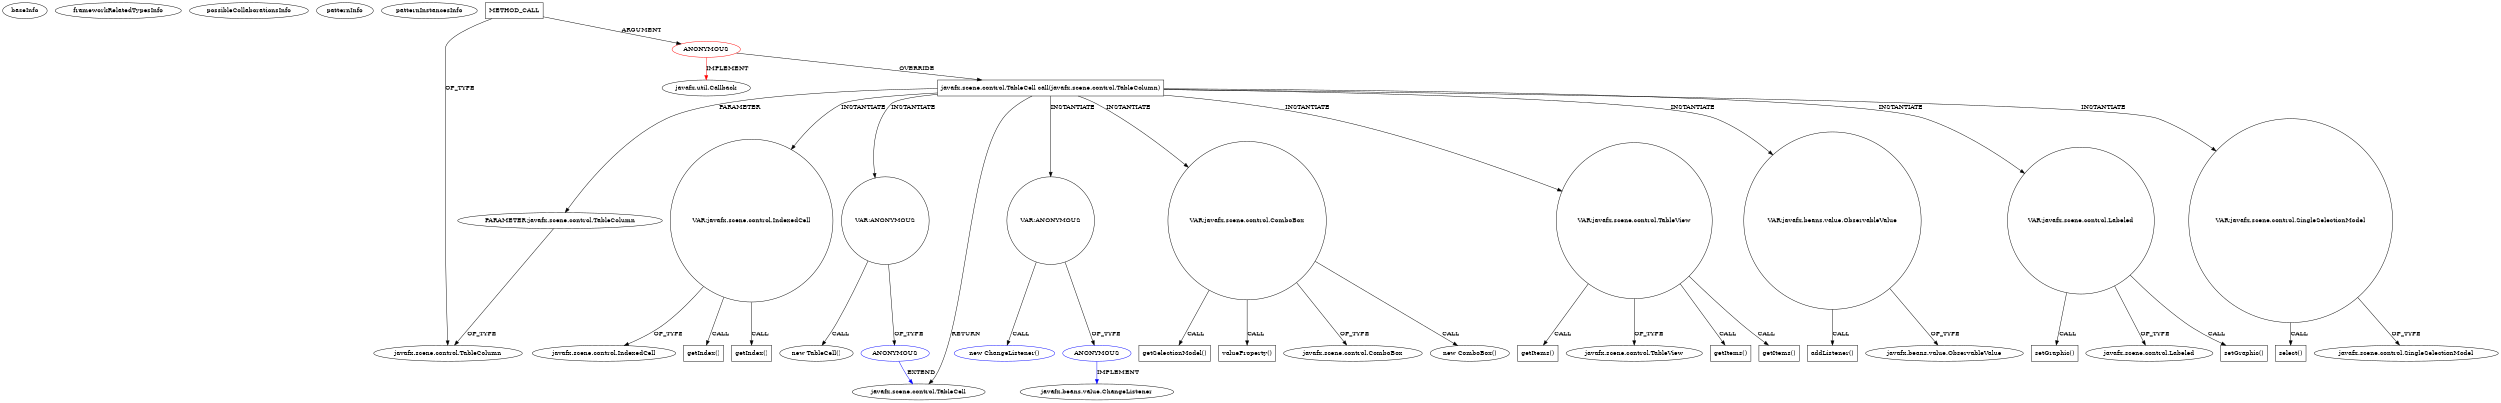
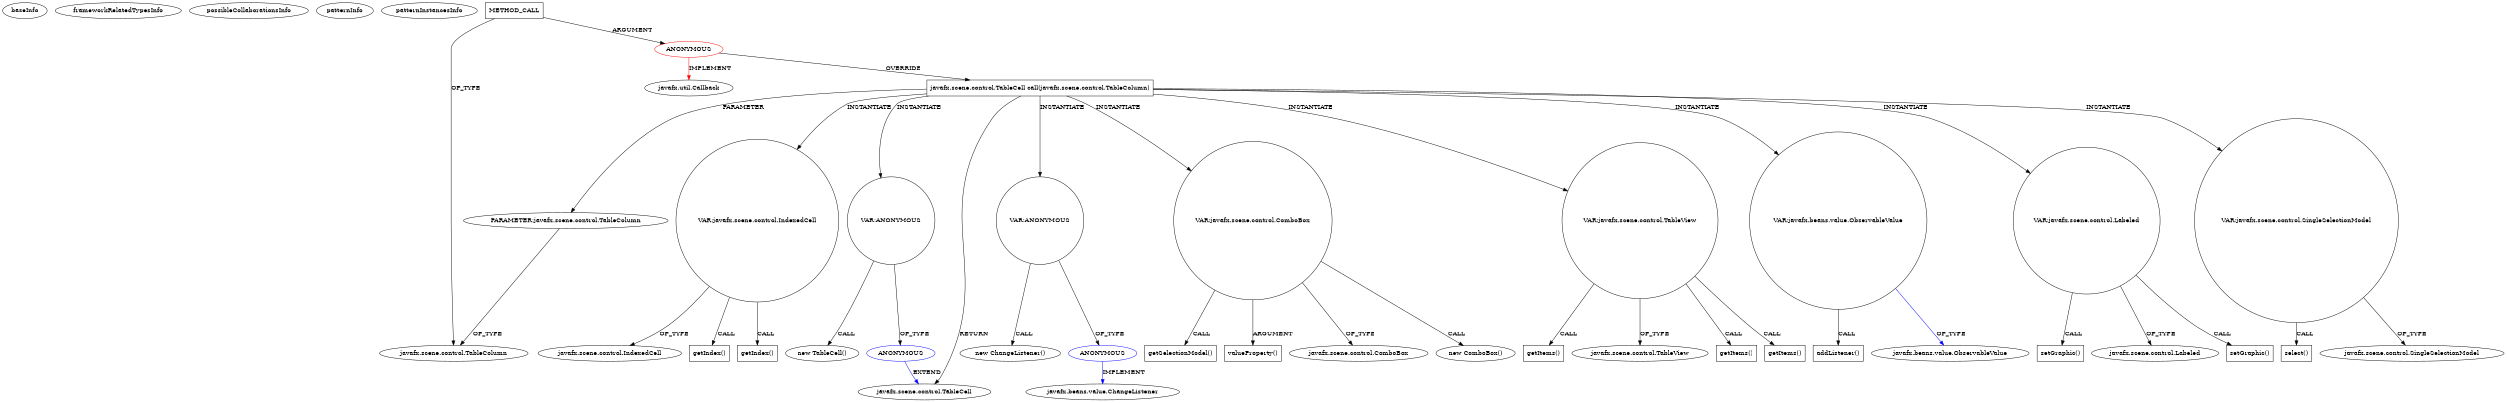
(1912, 315) -> (1918, 315)
(1256, 334) -> (1273, 334)
(1004, 353) -> (1010, 353)
